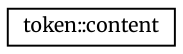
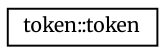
(91, 27) -> (83, 27)
